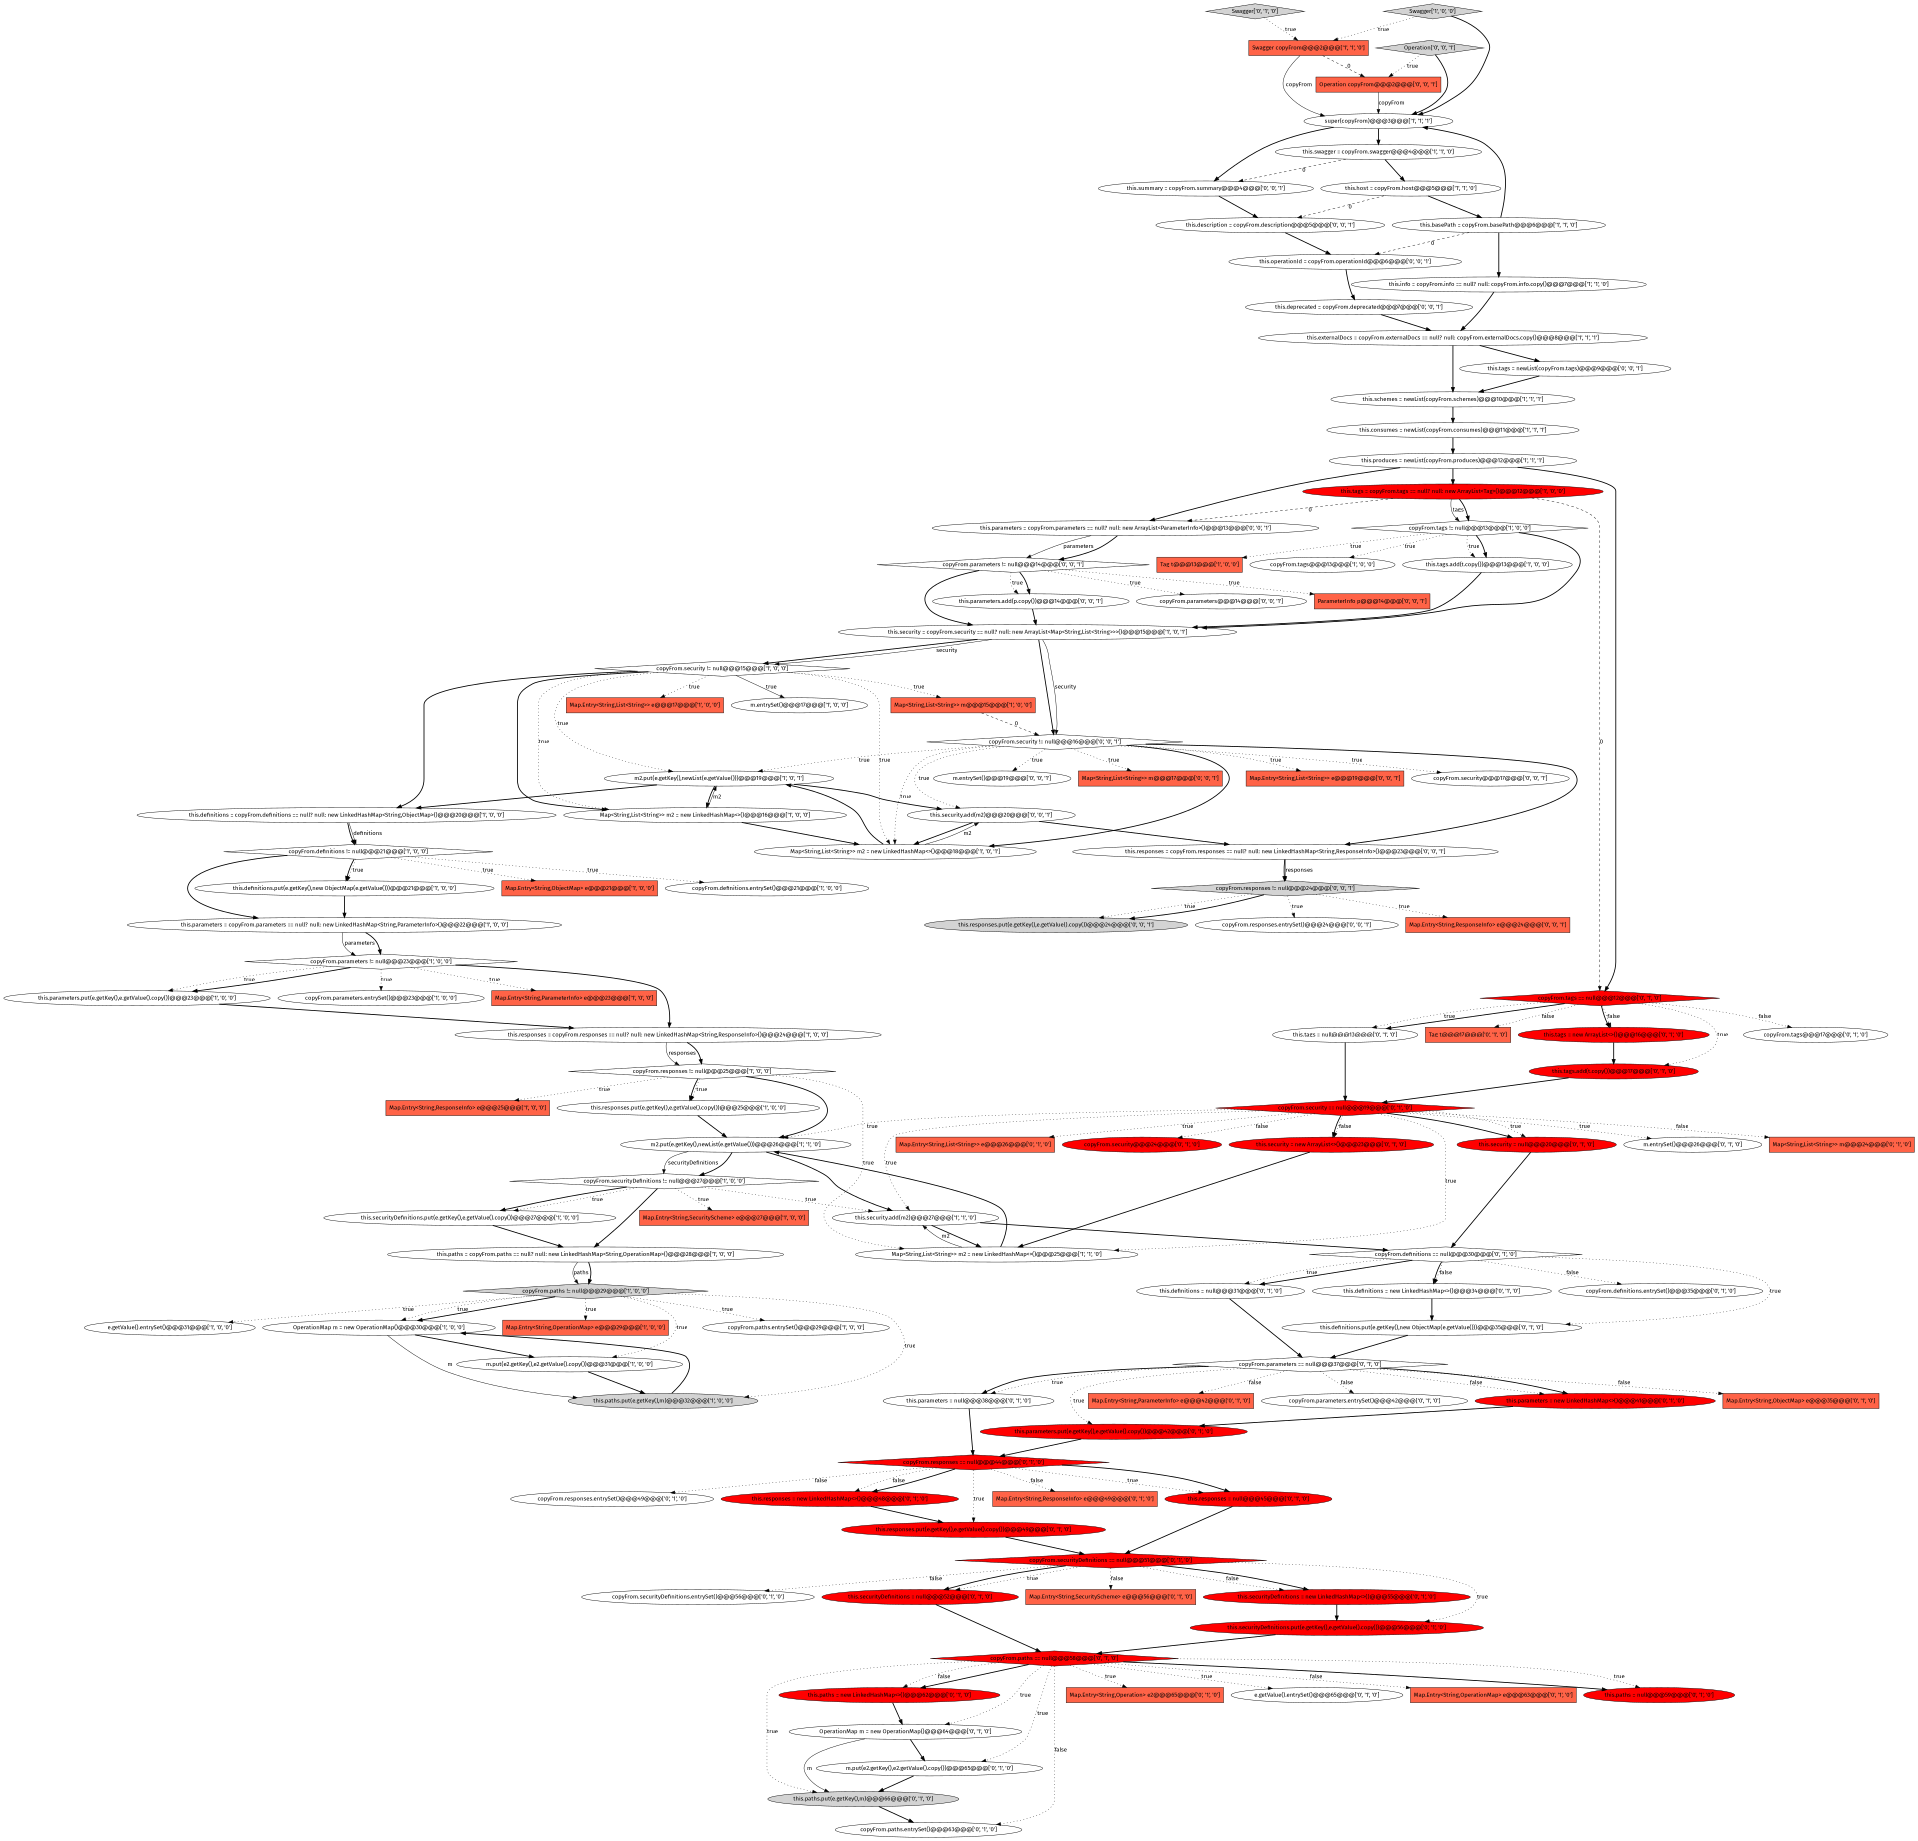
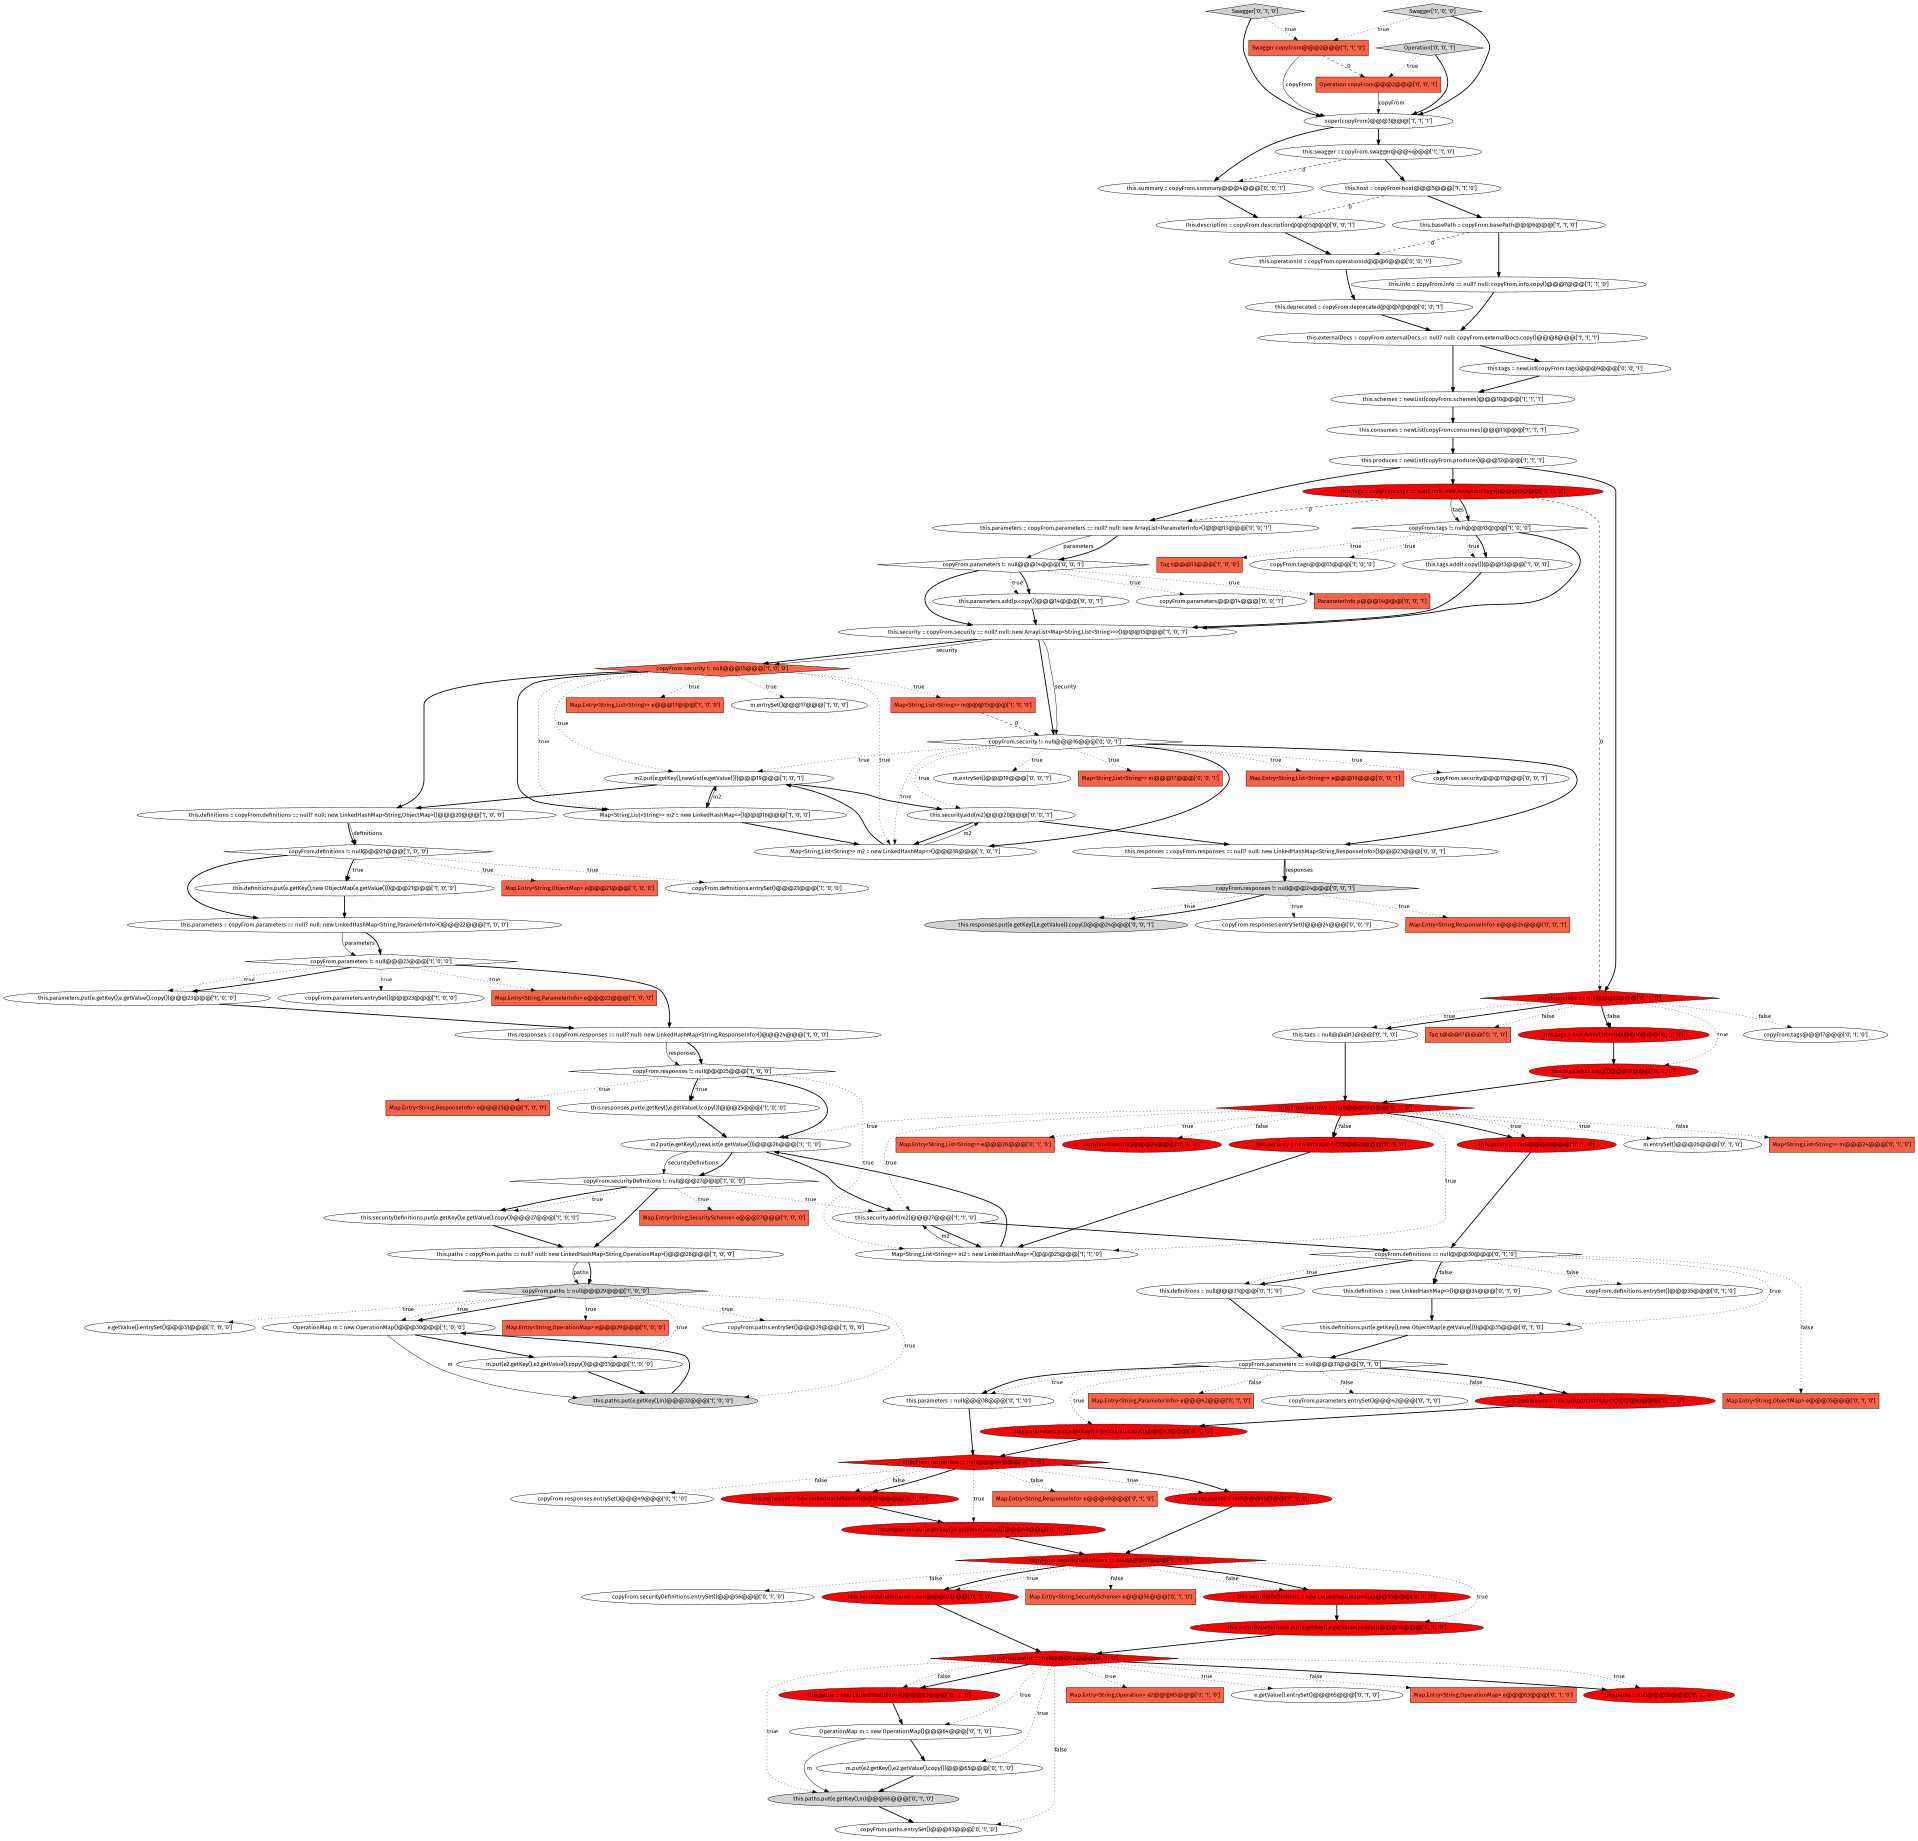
(1493, 151) -> (1259, 81)
(722, 669) -> (722, 669)
(758, 686) -> (758, 686)
(1544, 1380) -> (1732, 1267)
